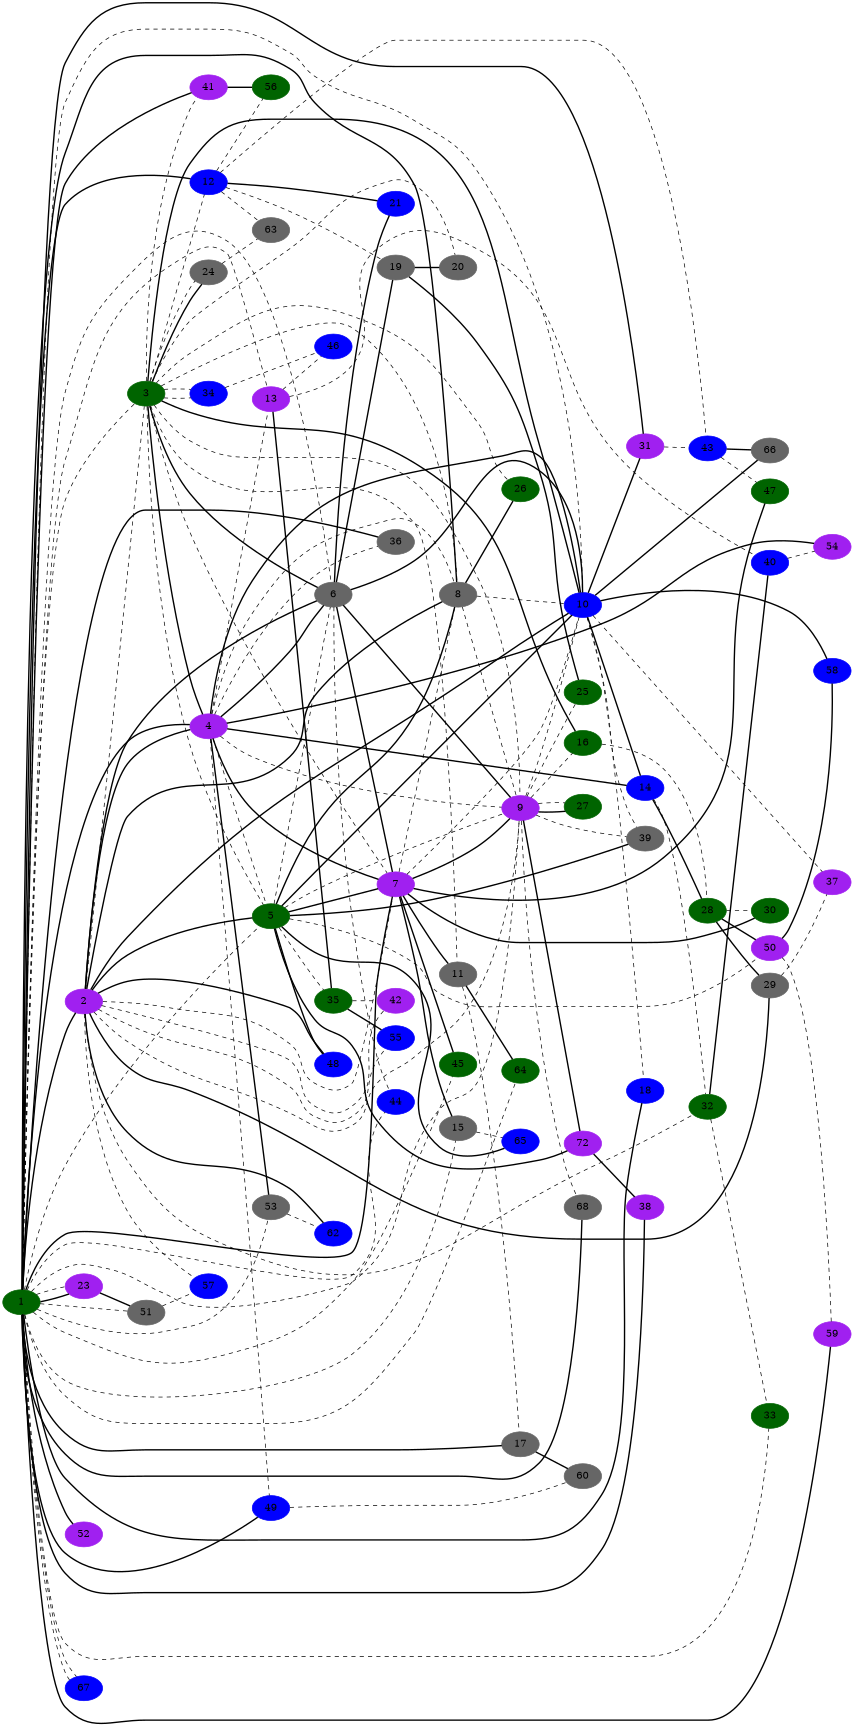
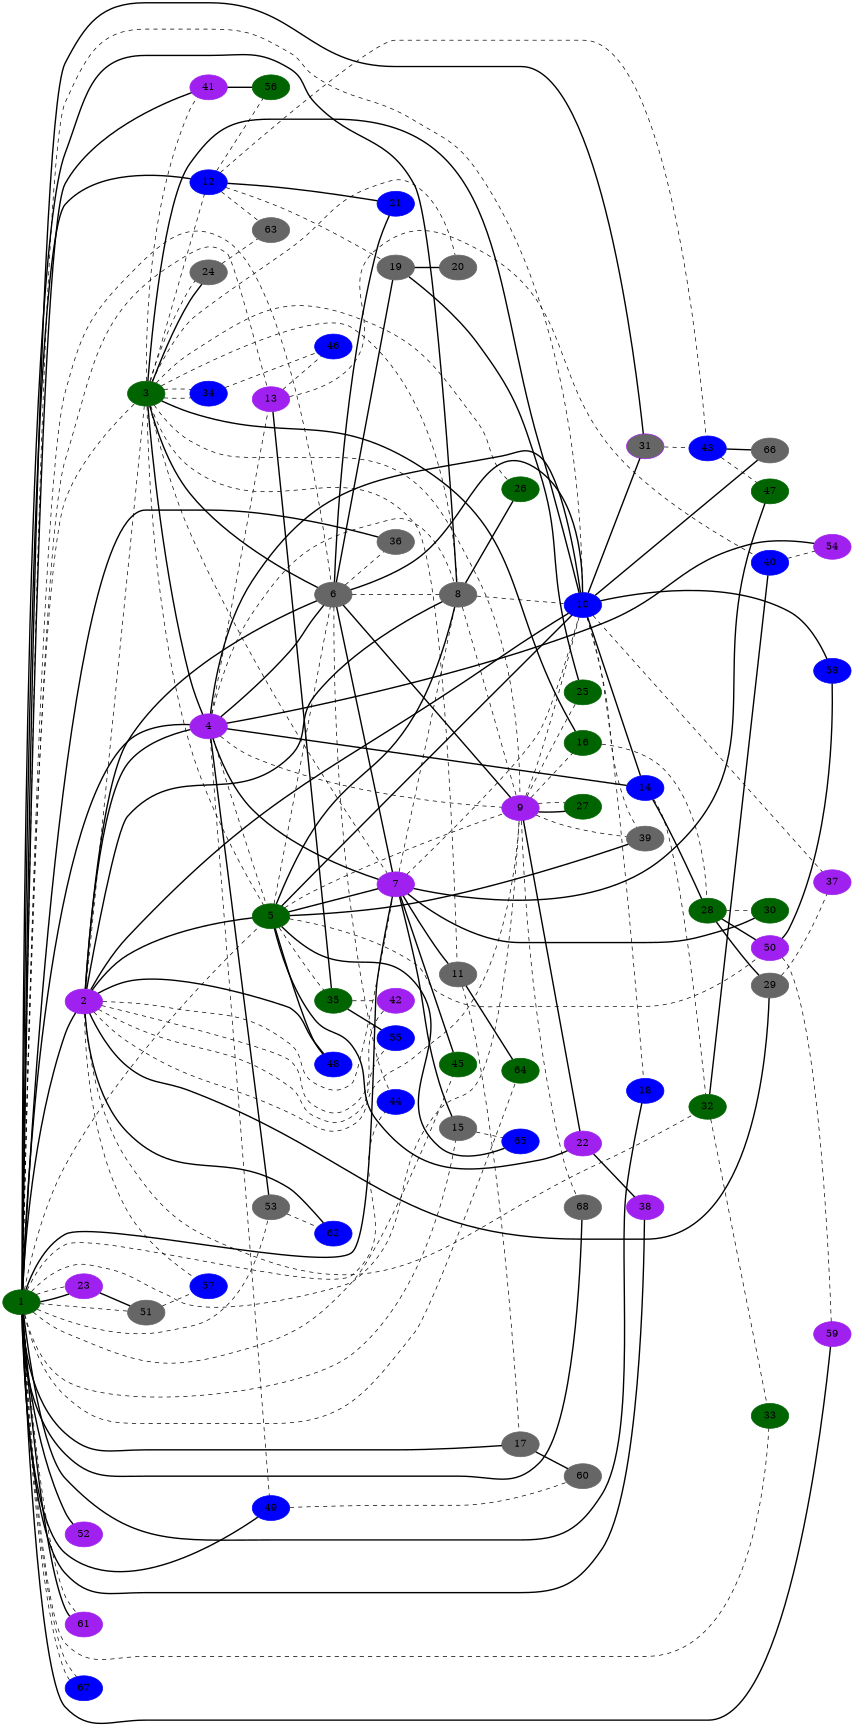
(645, 446) -> (645, 446)
none -> (396, 595)
(279, 612) -> (364, 568)
(465, 854) -> none
(583, 1143) -> (583, 1143)
none -> (84, 1624)
